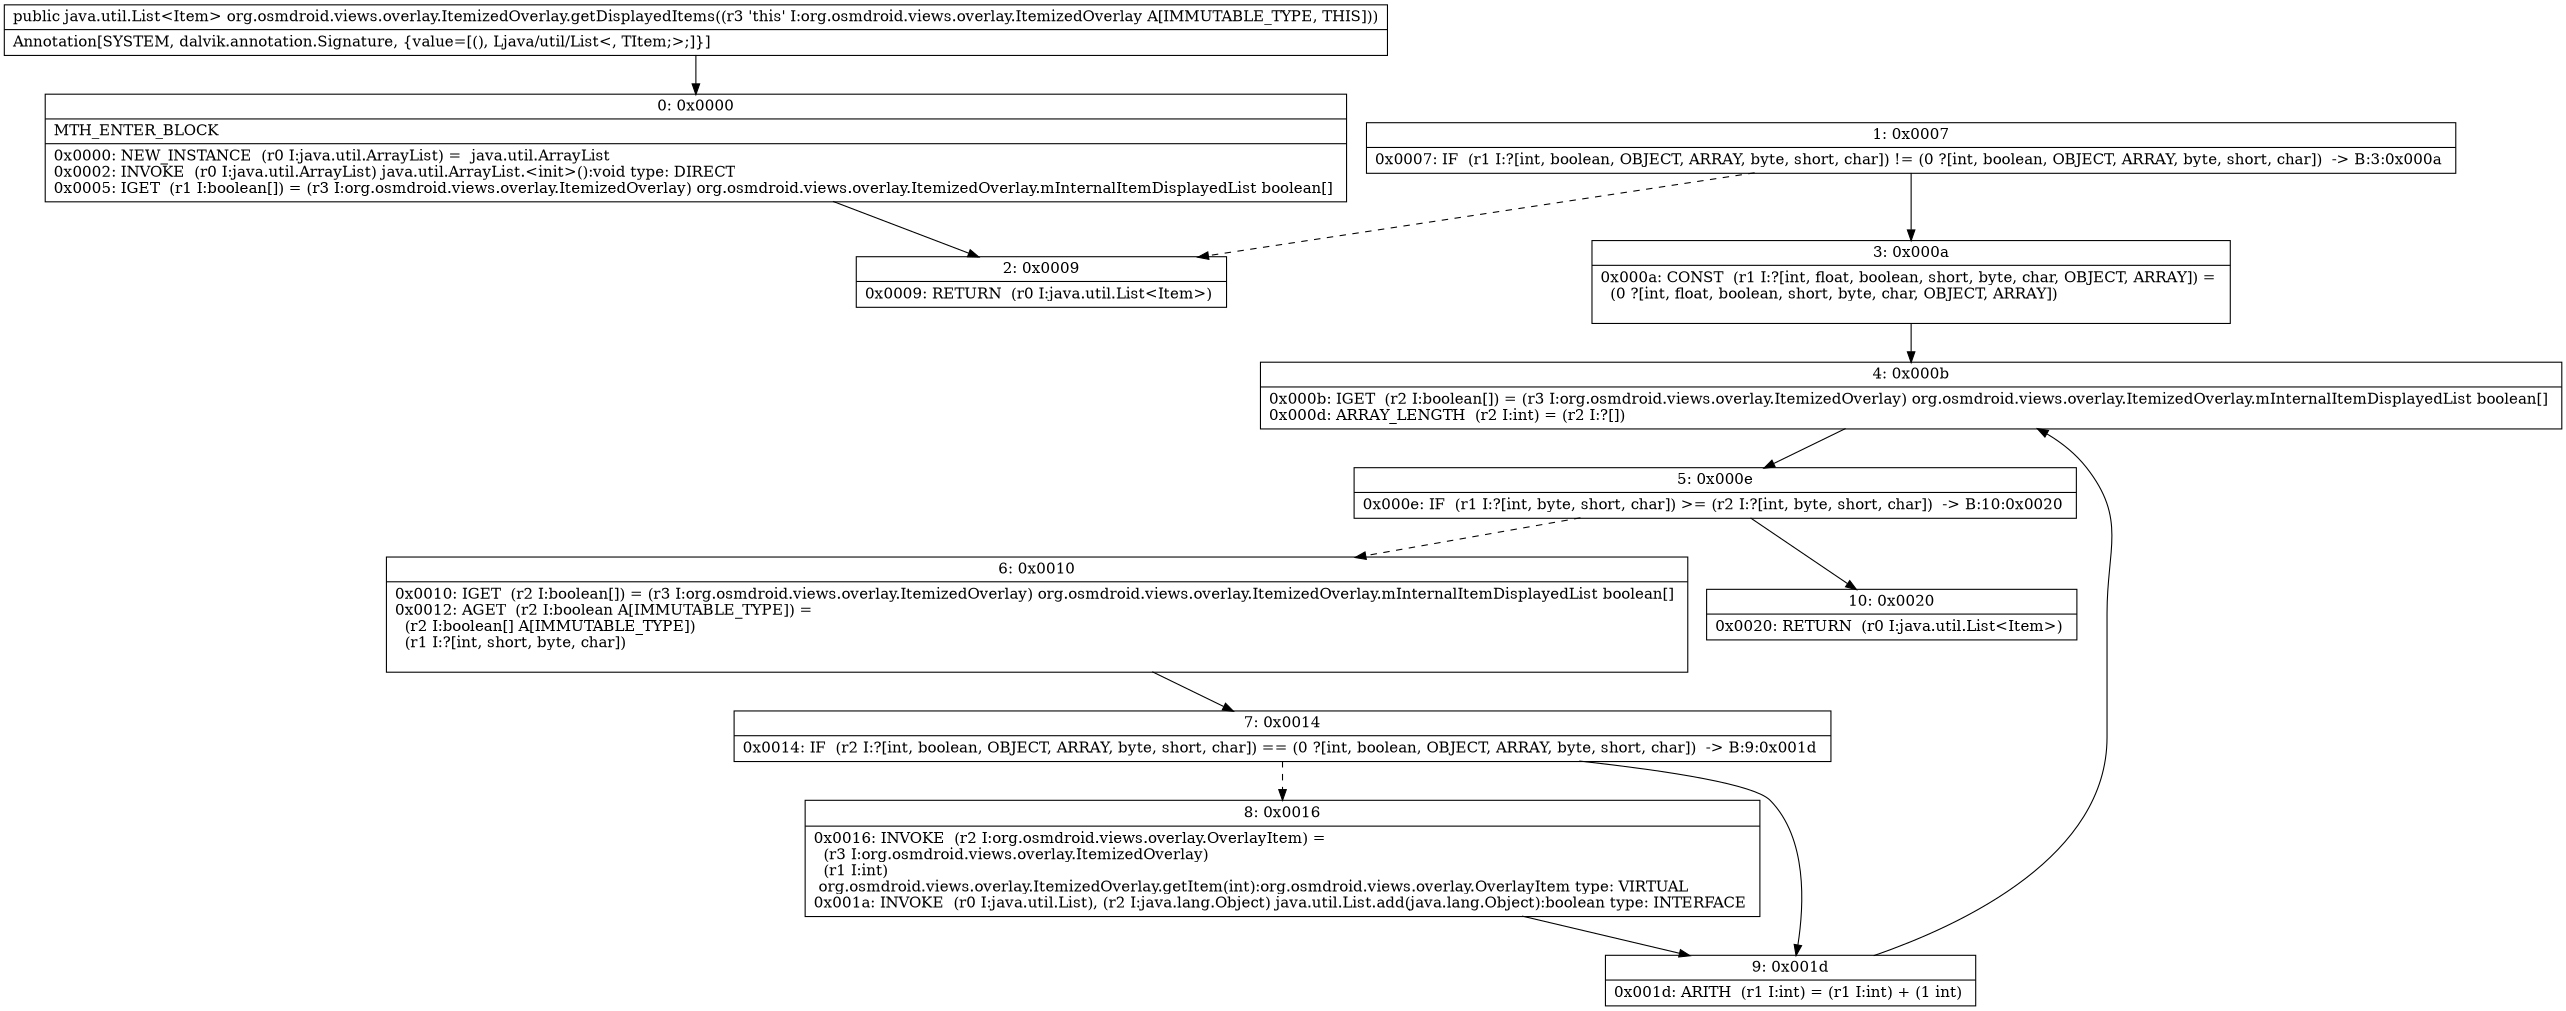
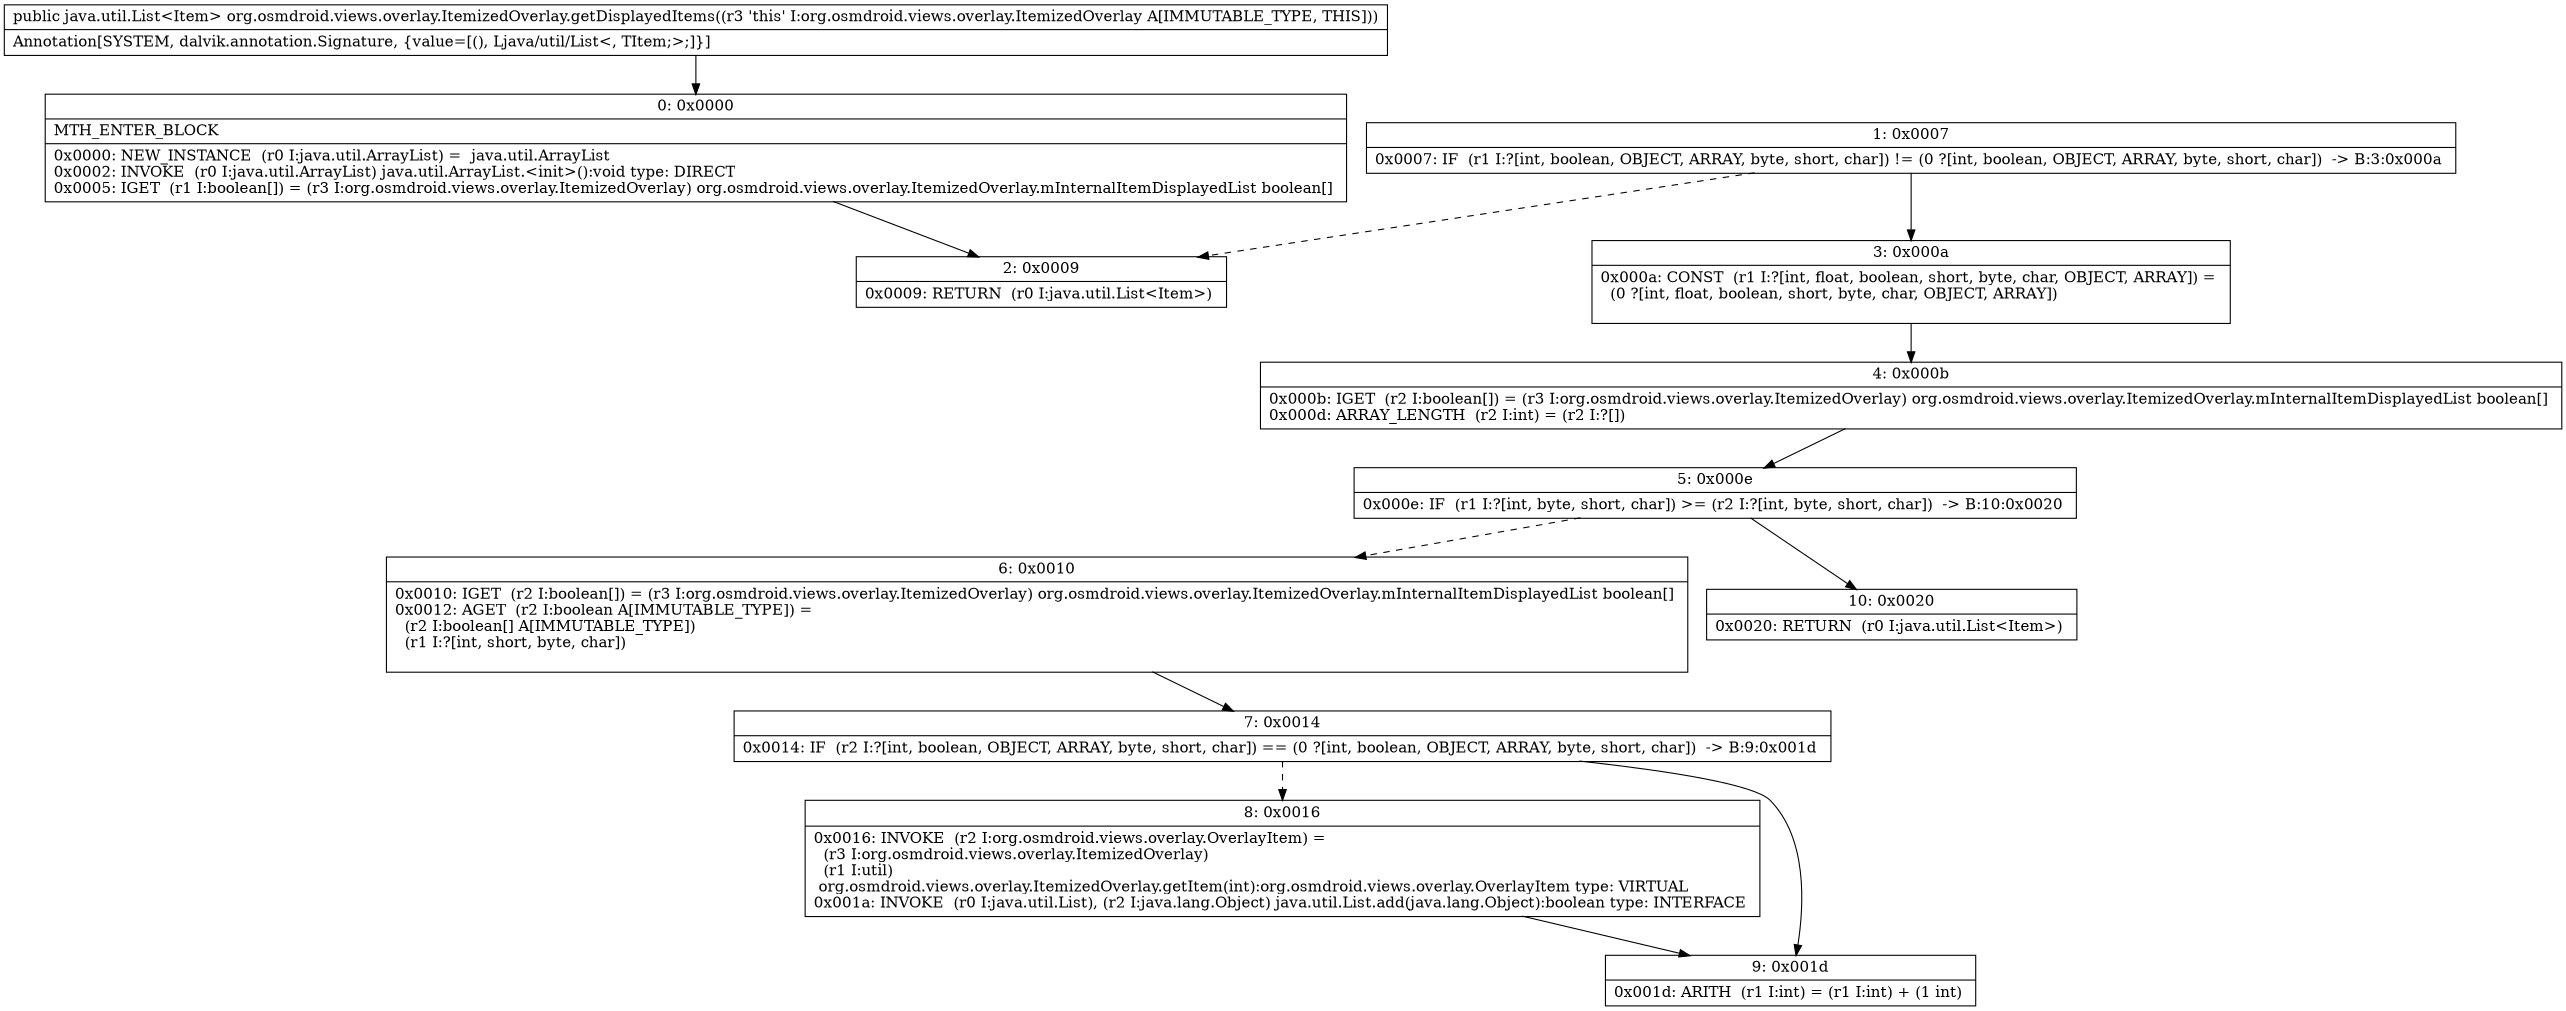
(2106, 743) -> none
(851, 871) -> (854, 871)
